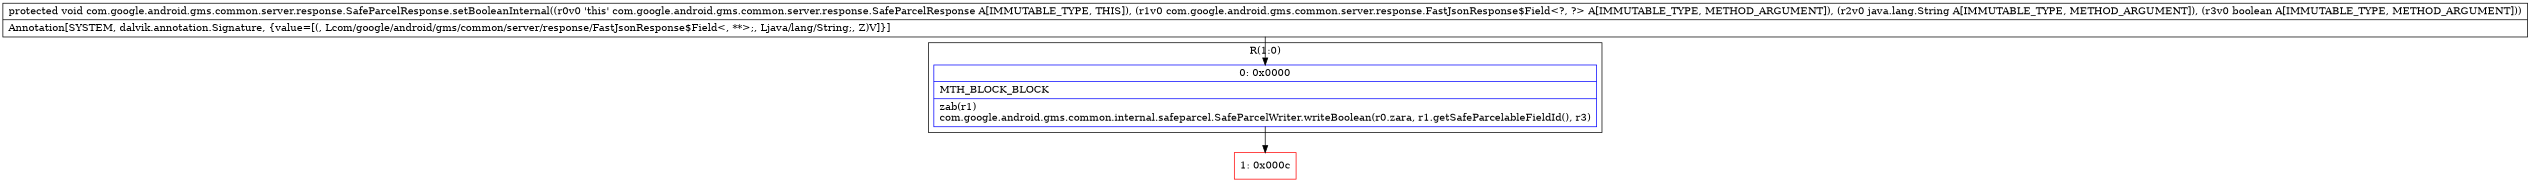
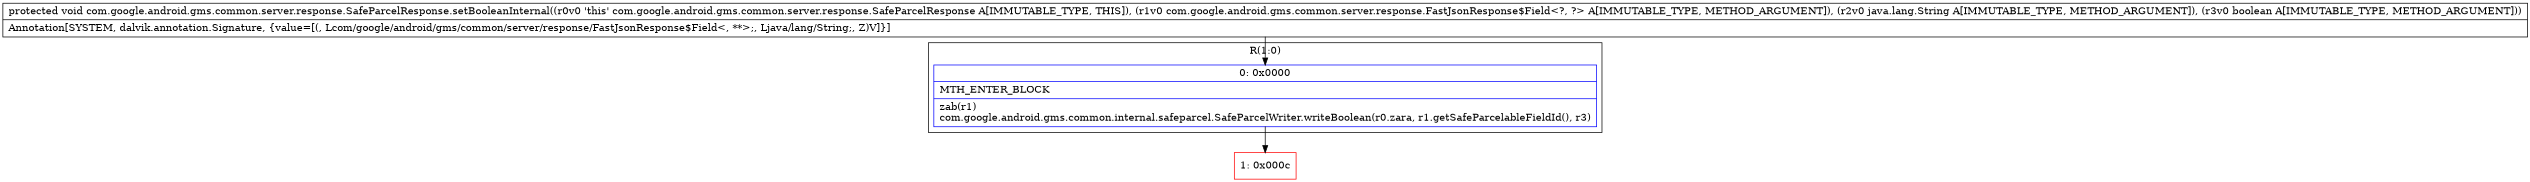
(995, 90) -> (995, 90)
